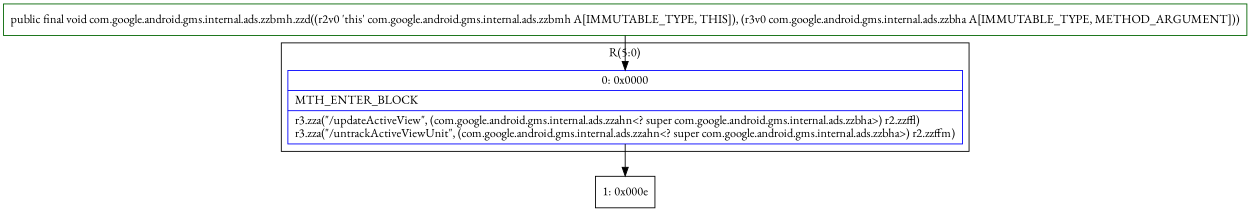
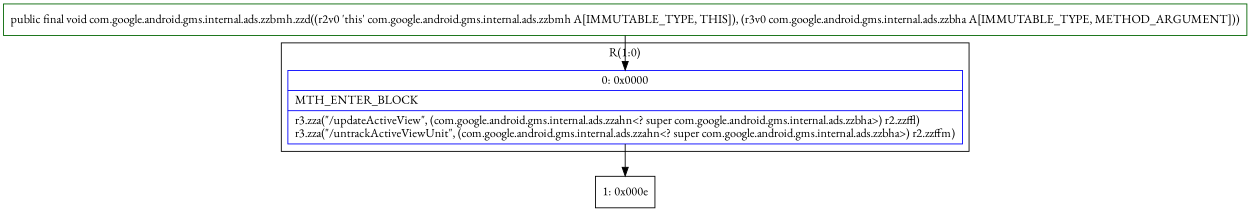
(625, 53) -> (625, 53)
